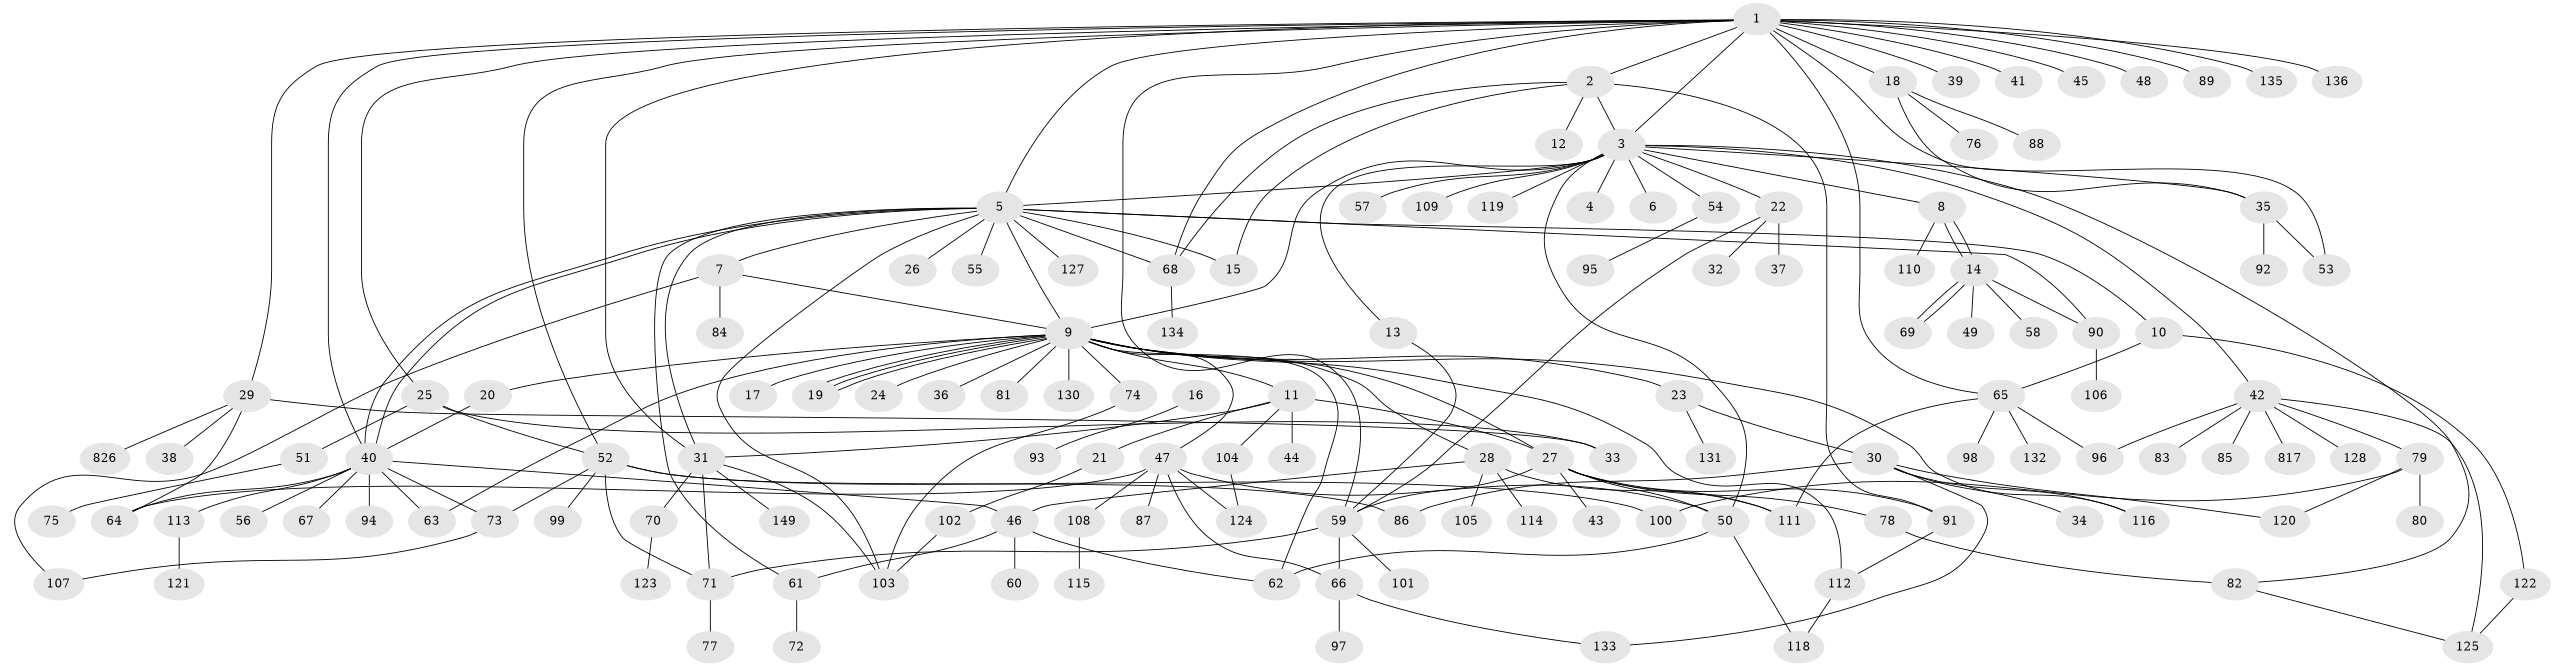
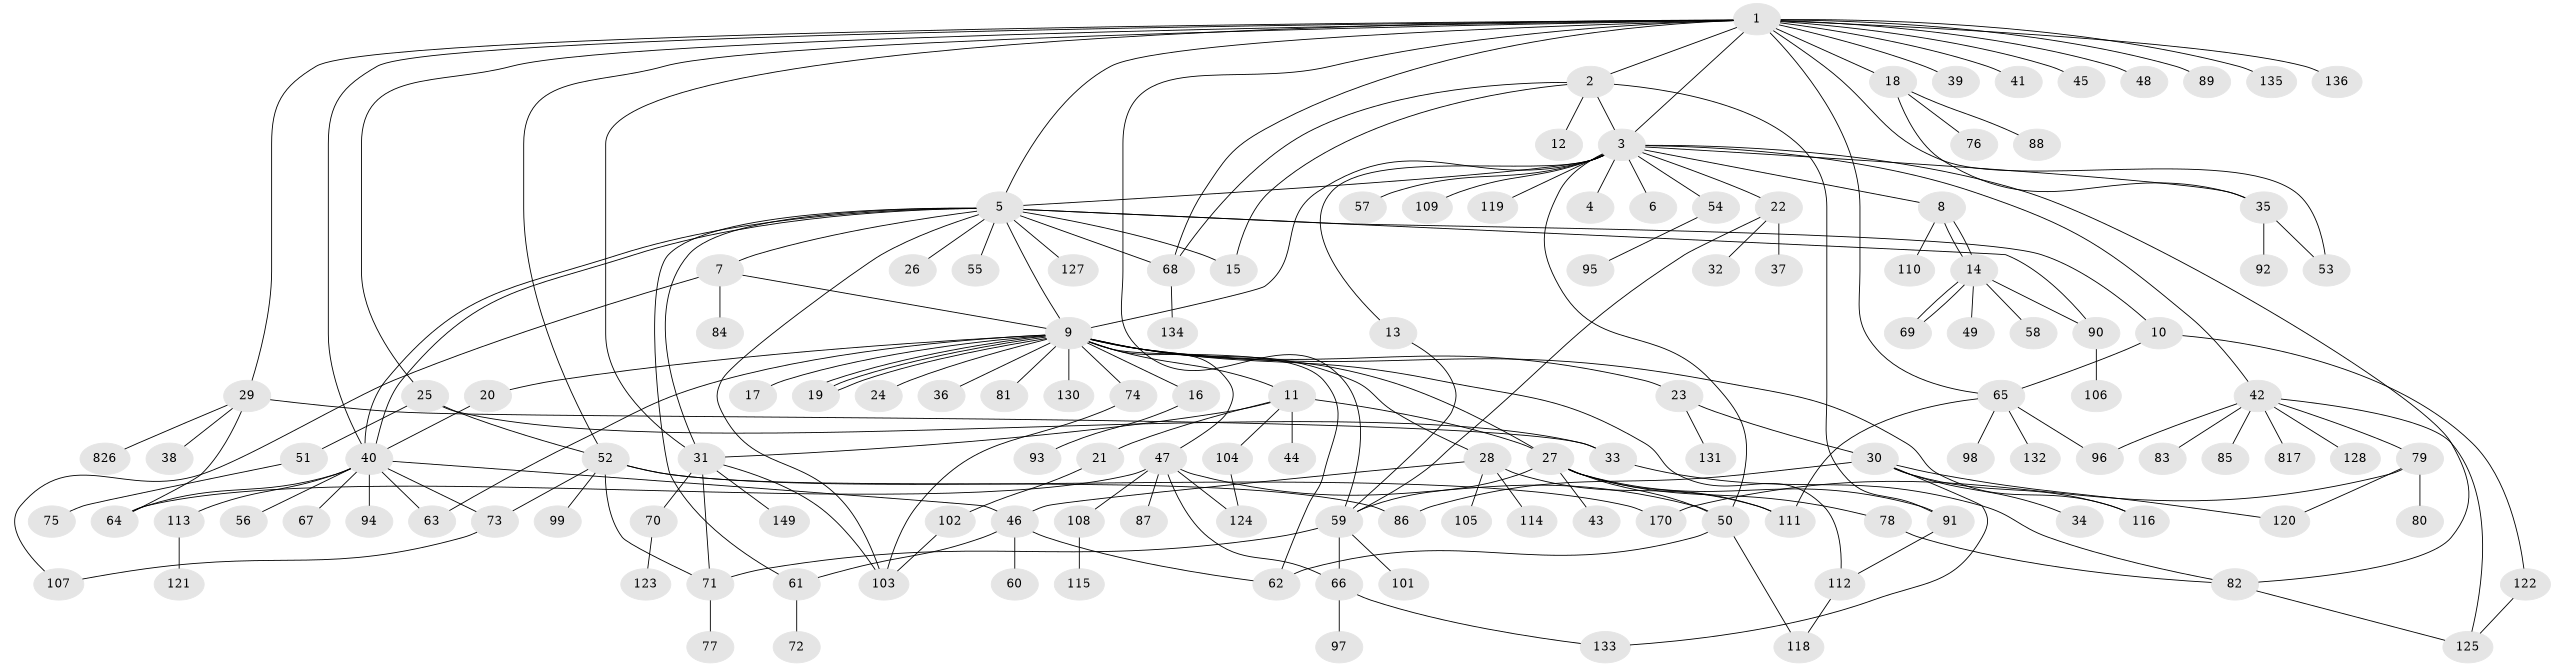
none -> (1132, 365)
none -> (1930, 494)
(1661, 522) -> (1661, 522)
